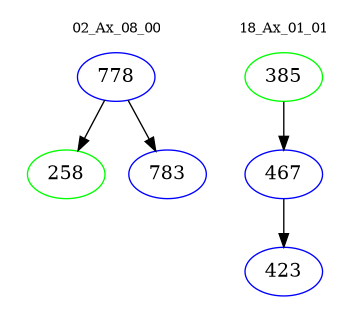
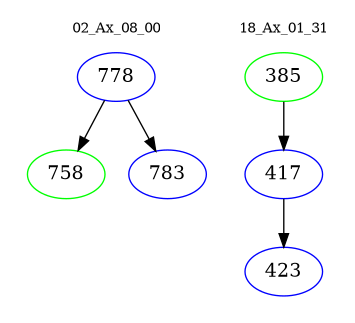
(284, 29) -> (284, 29)
(66, 174) -> (66, 174)
(284, 174) -> (284, 174)
